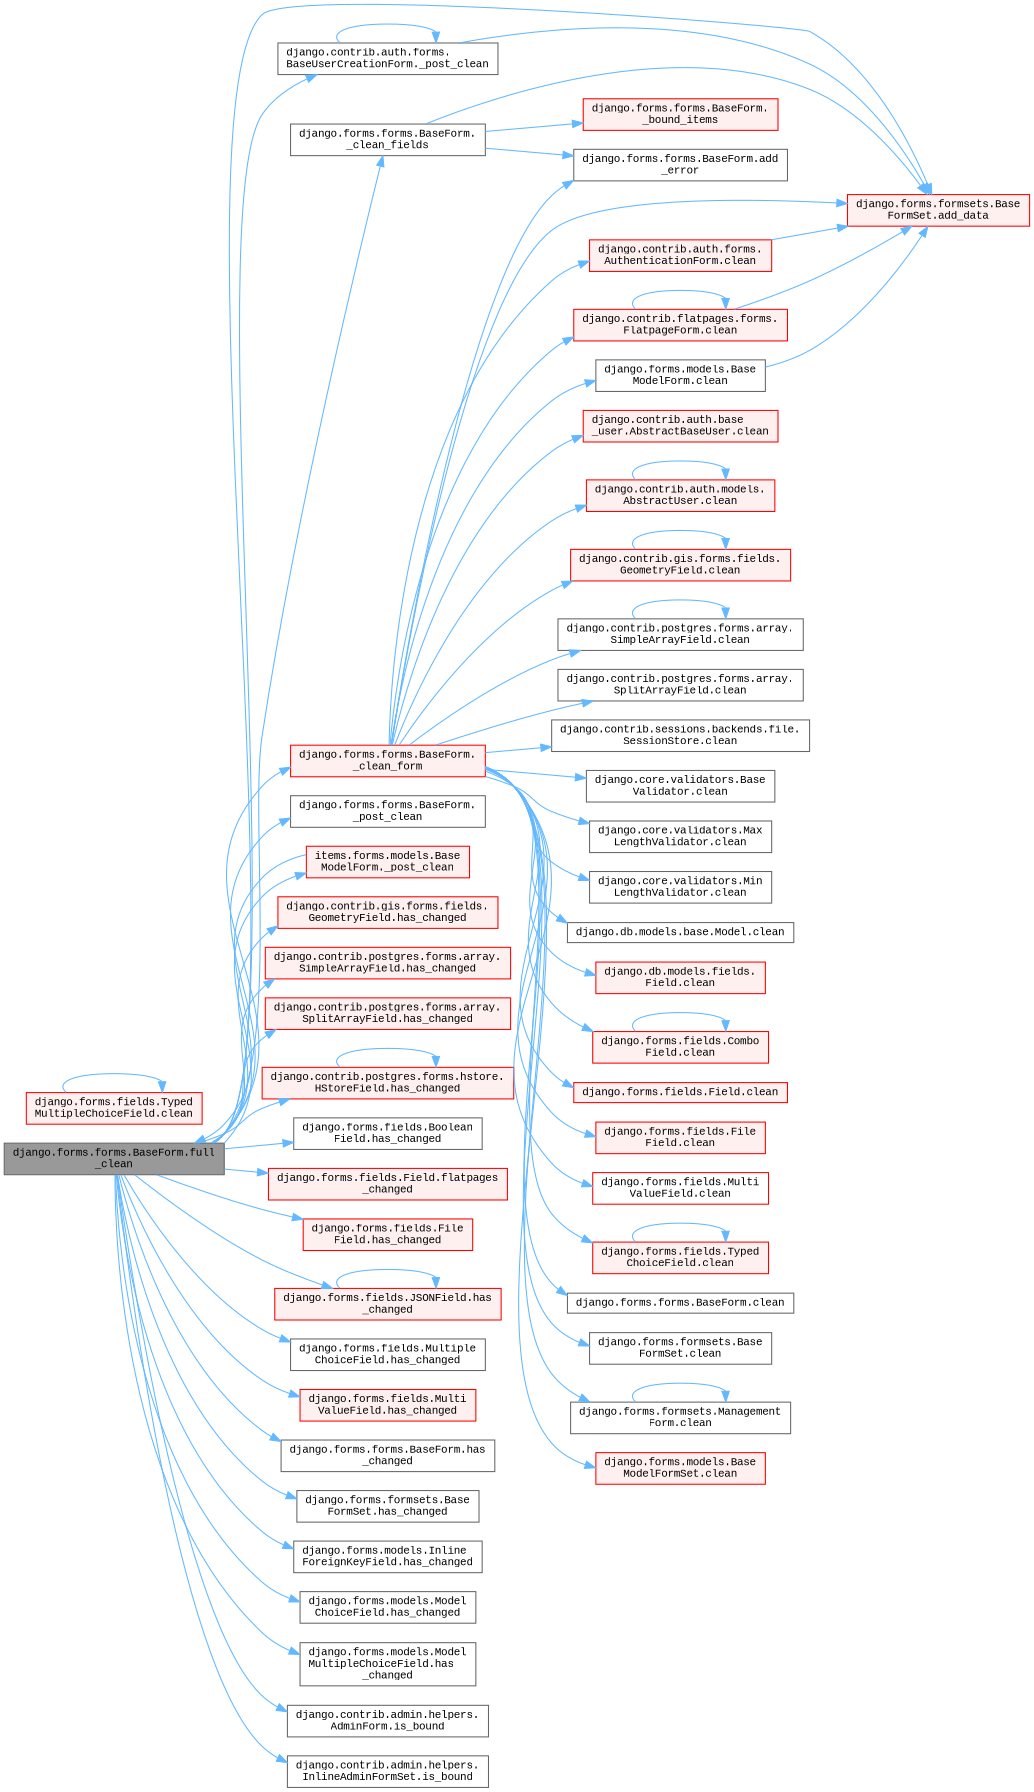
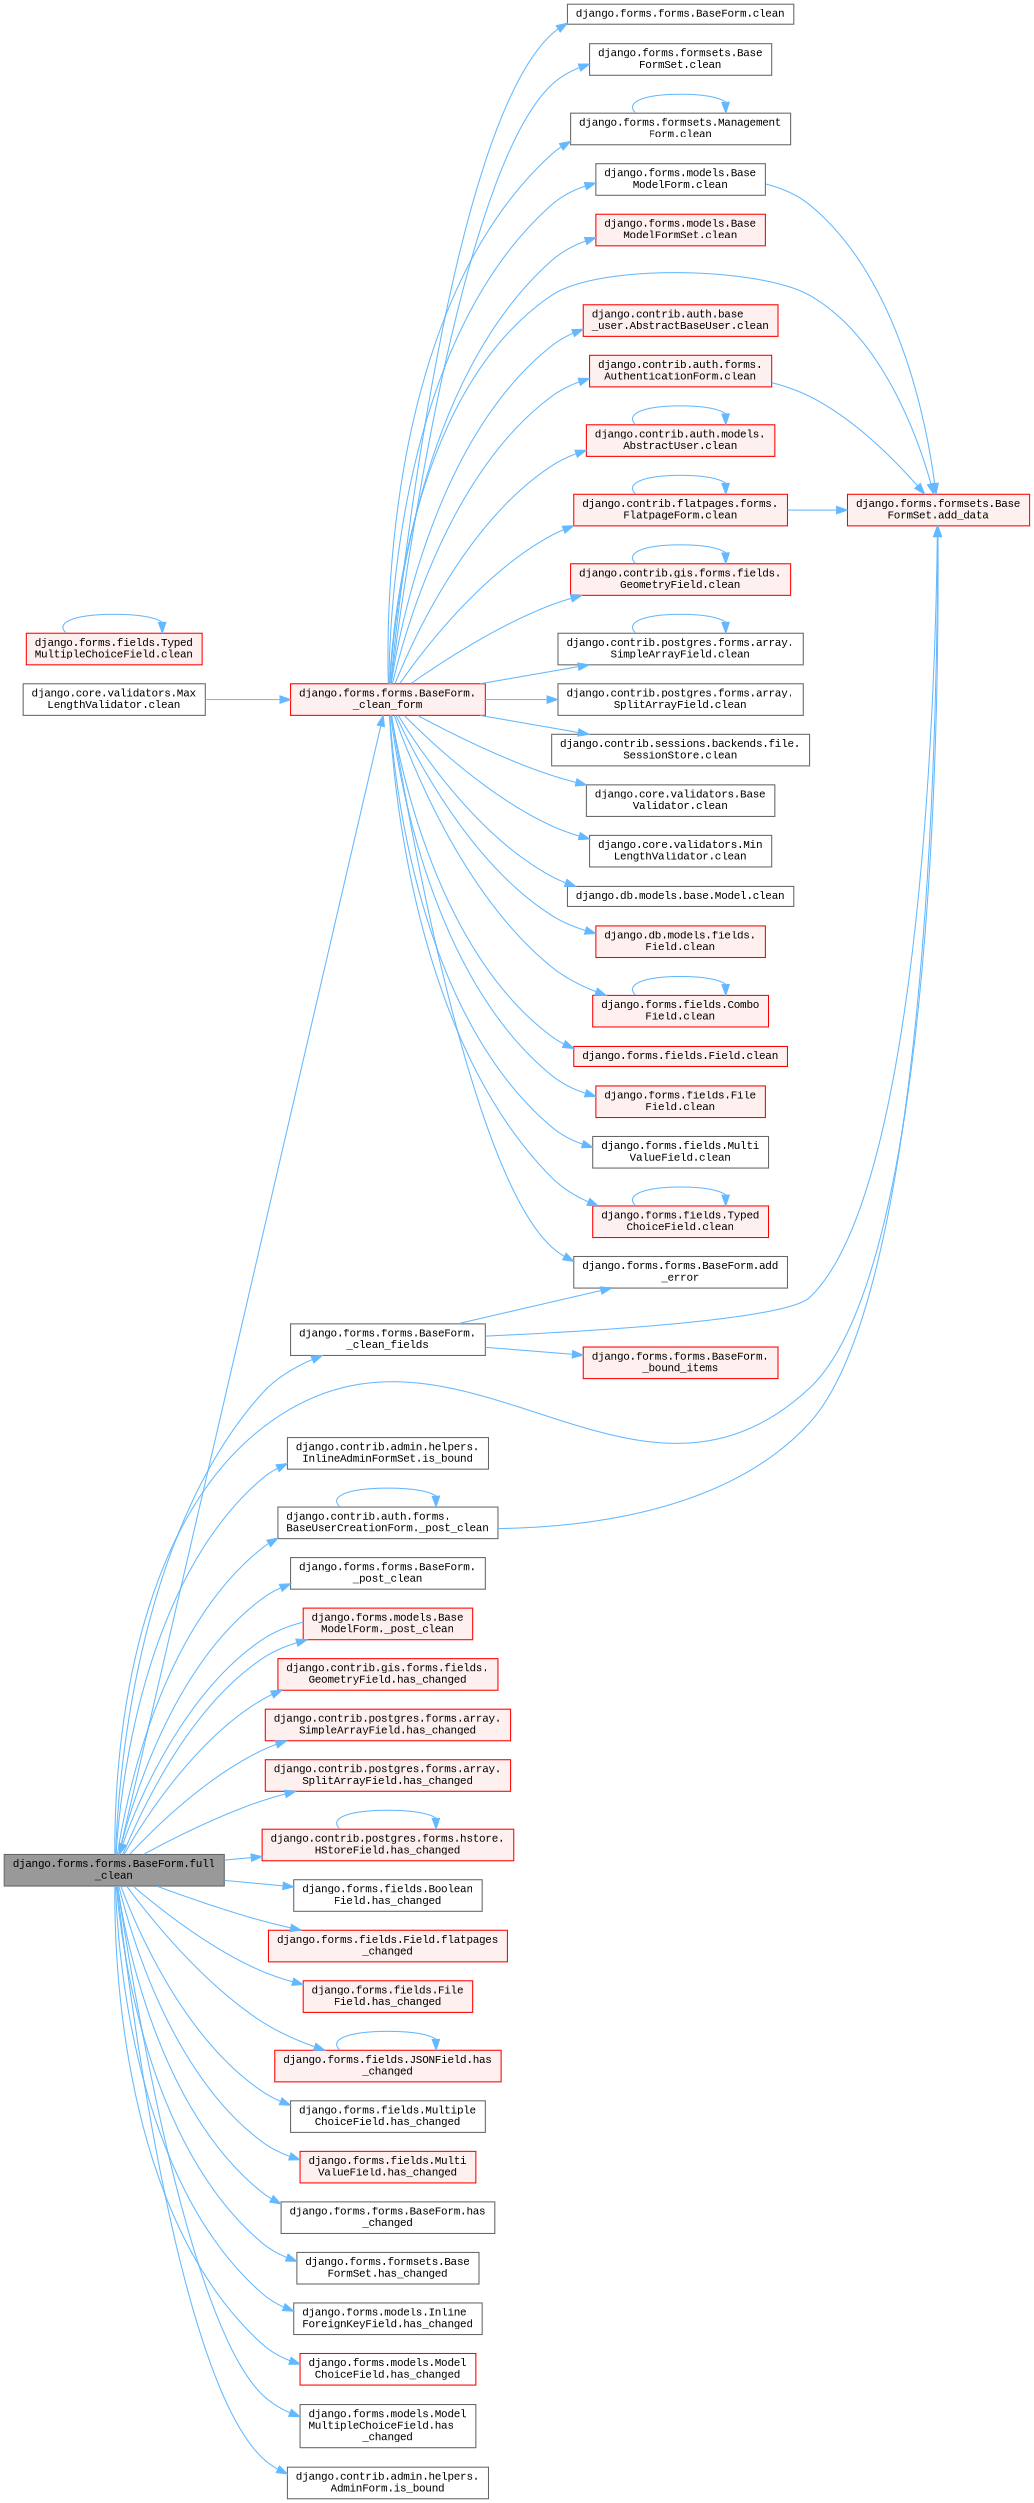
(532, 799) -> (243, 700)
(388, 862) -> (388, 1624)
(681, 1188) -> (681, 1152)
(388, 1607) -> (388, 2369)
